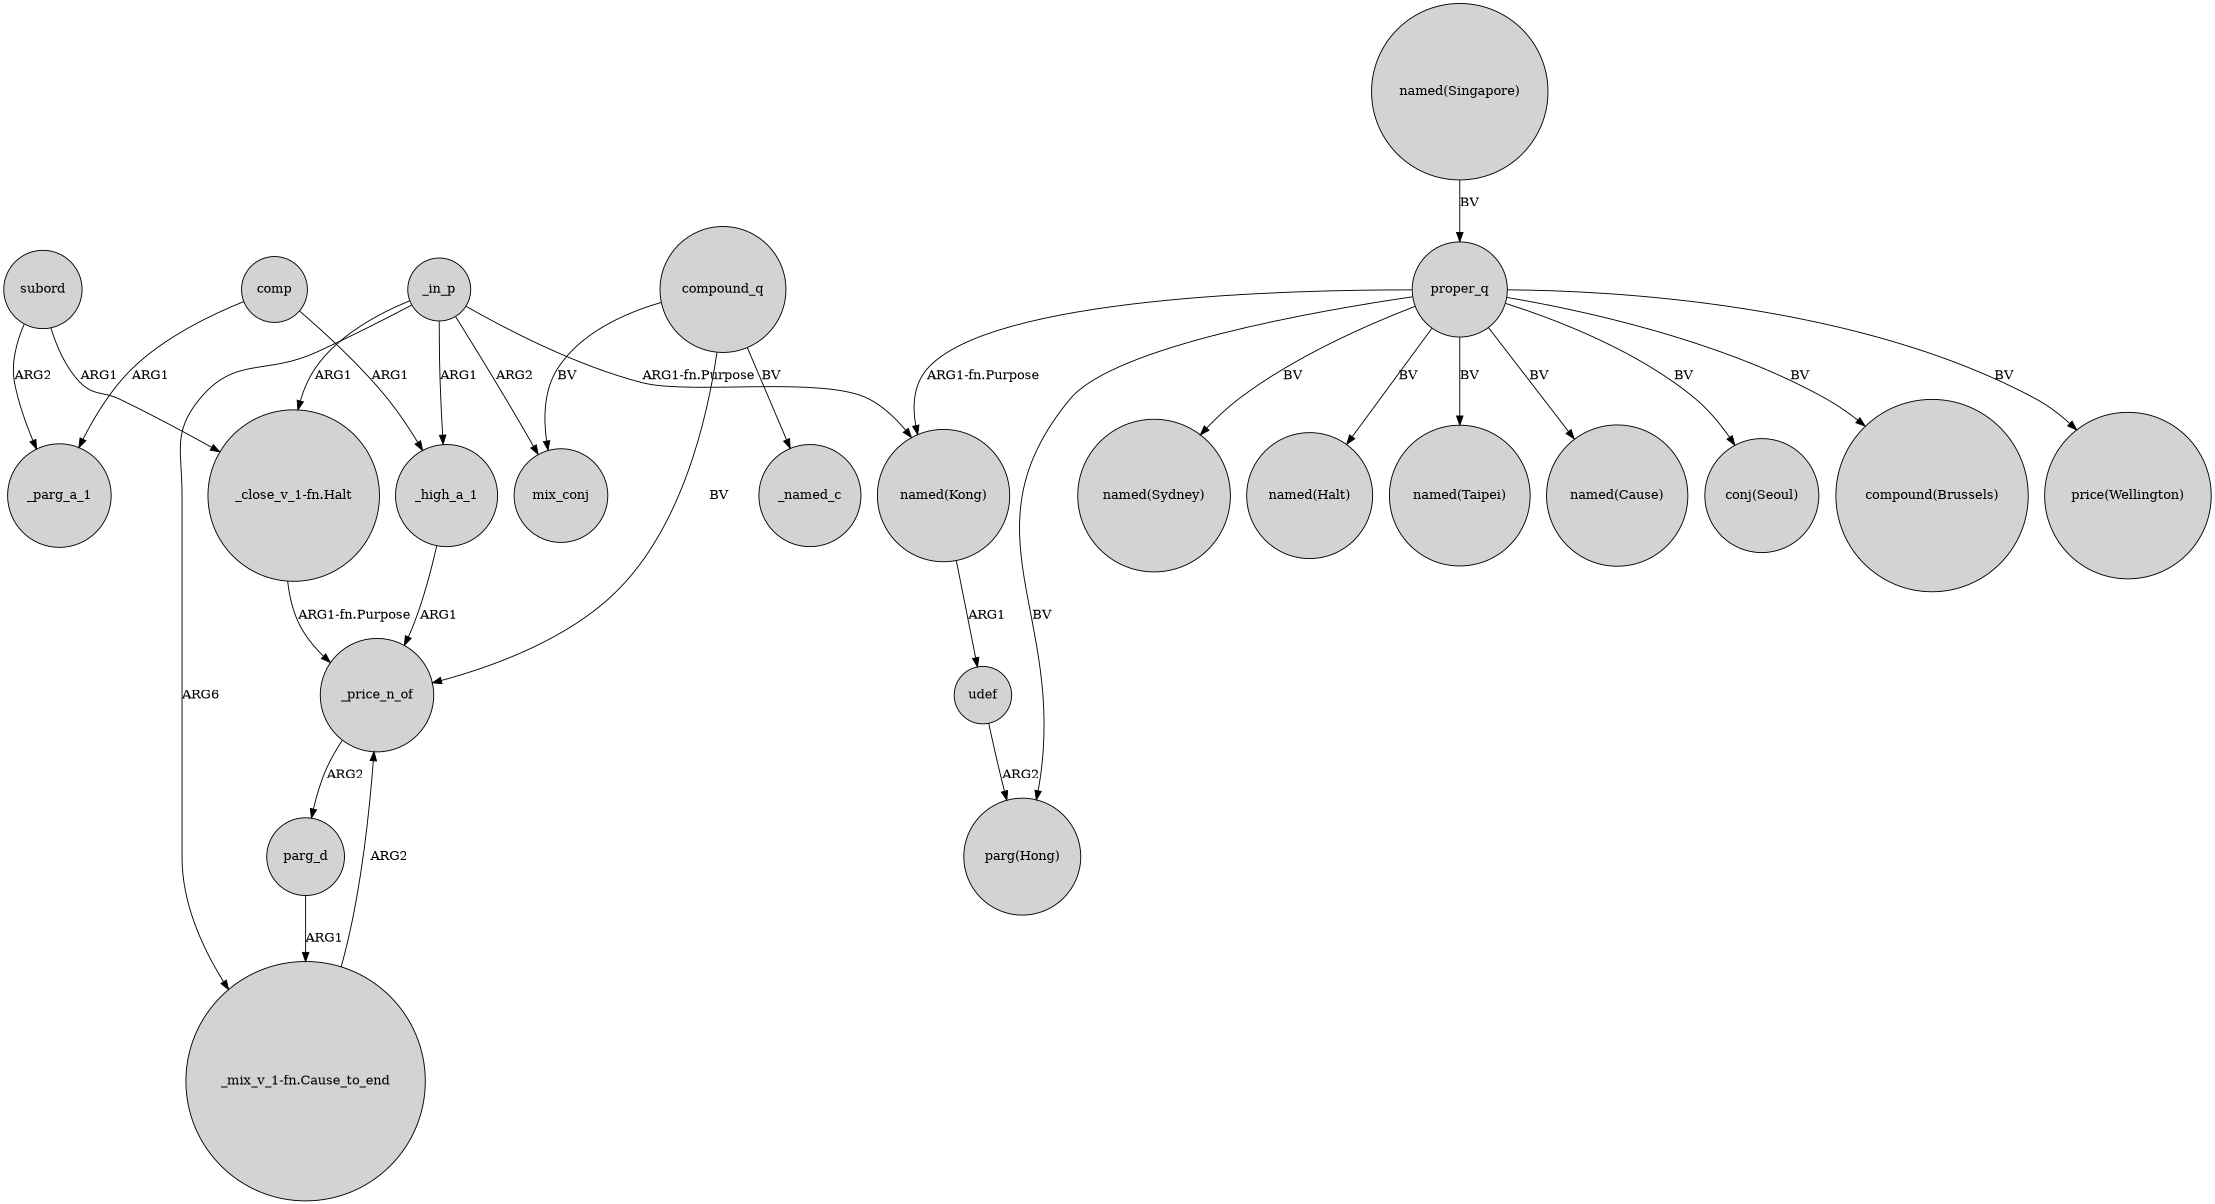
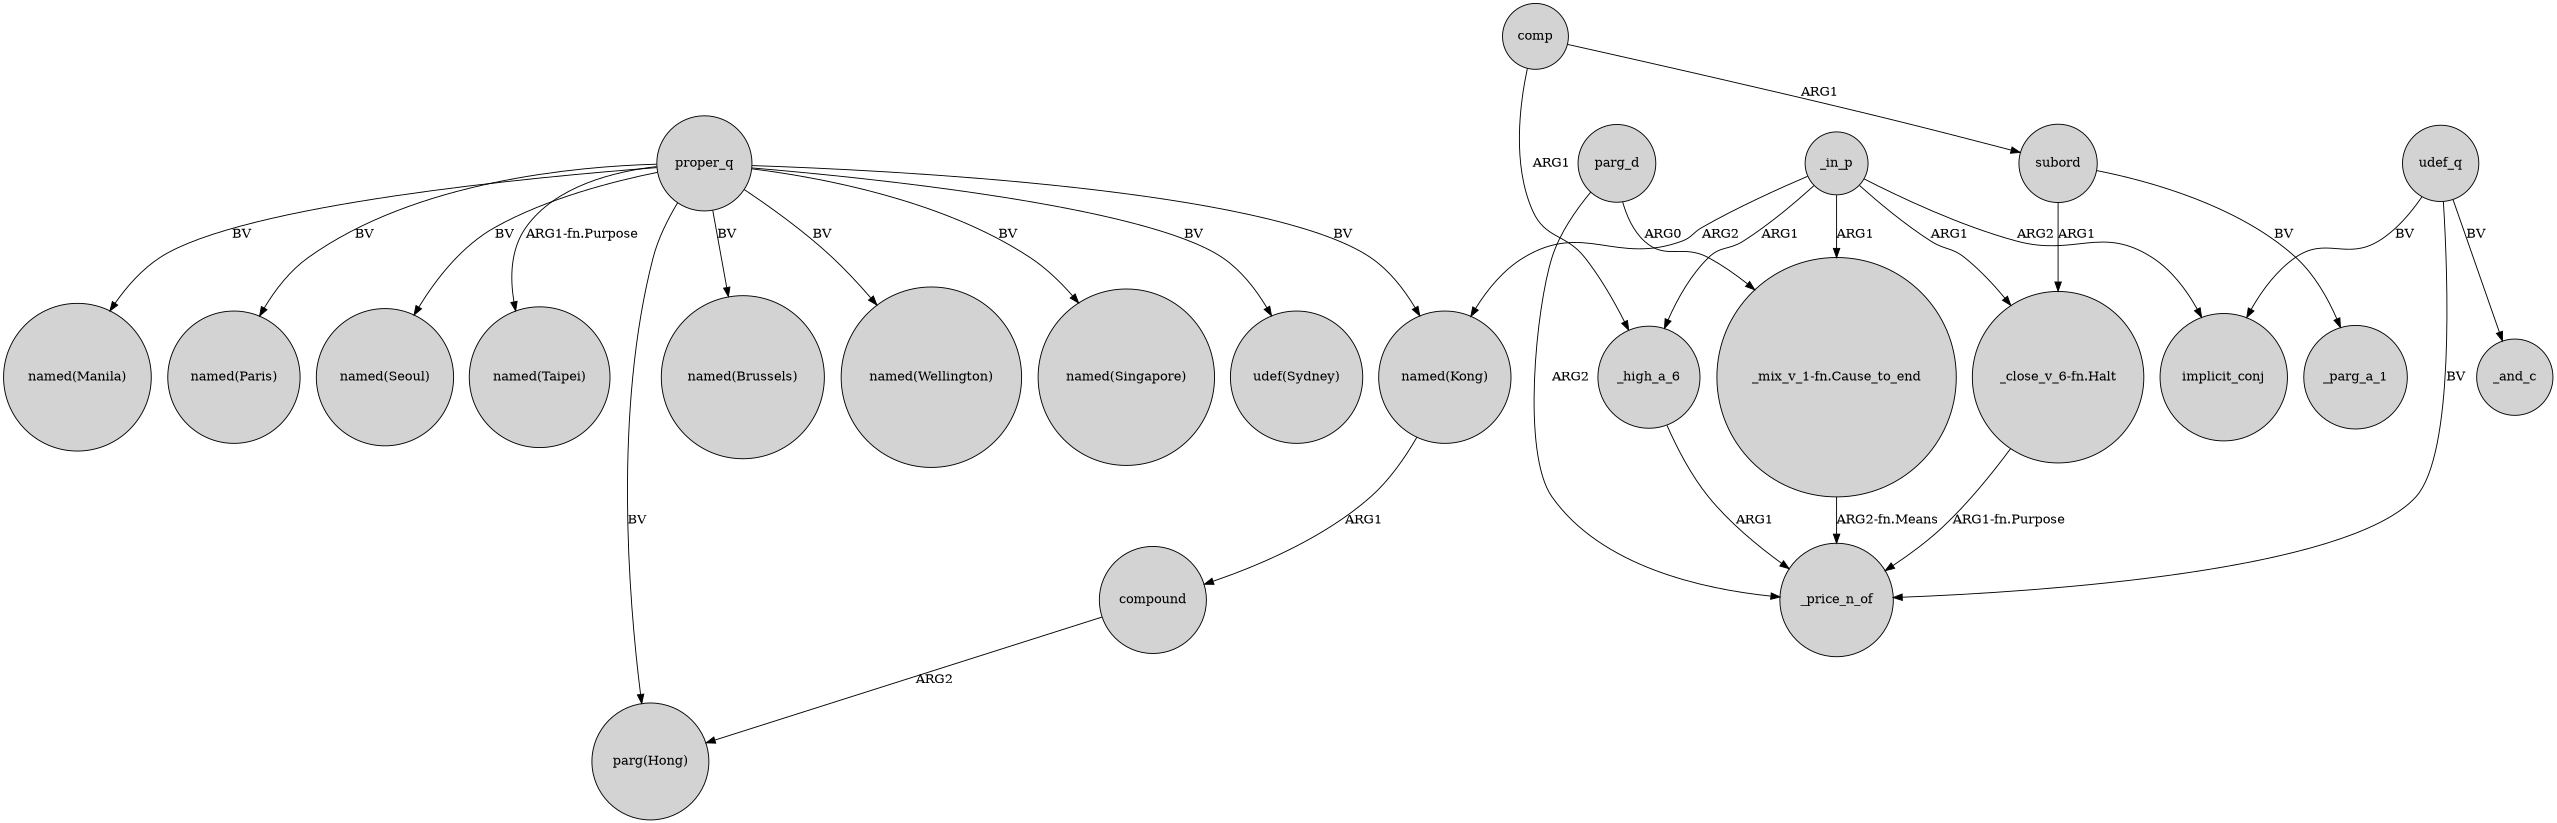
(1460, 206) -> (923, 207)
(723, 289) -> (2441, 163)
(149, 354) -> (1790, 95)
(33, 376) -> (2284, 234)
(699, 376) -> (1721, 234)
(983, 376) -> (1343, 234)
(1469, 376) -> (582, 234)
(294, 496) -> (2058, 377)
(447, 496) -> (1649, 377)
(561, 496) -> (2224, 377)
(810, 496) -> (2515, 377)
(1154, 496) -> (1297, 377)
(1310, 496) -> (77, 377)
(1617, 496) -> (234, 377)
(1762, 496) -> (385, 377)
(1932, 496) -> (743, 377)
(2128, 496) -> (931, 377)
(201, 695) -> (1855, 234)
(983, 695) -> (1153, 600)
(325, 773) -> (1540, 463)
(389, 857) -> (1888, 520)
(324, 938) -> (1663, 234)
